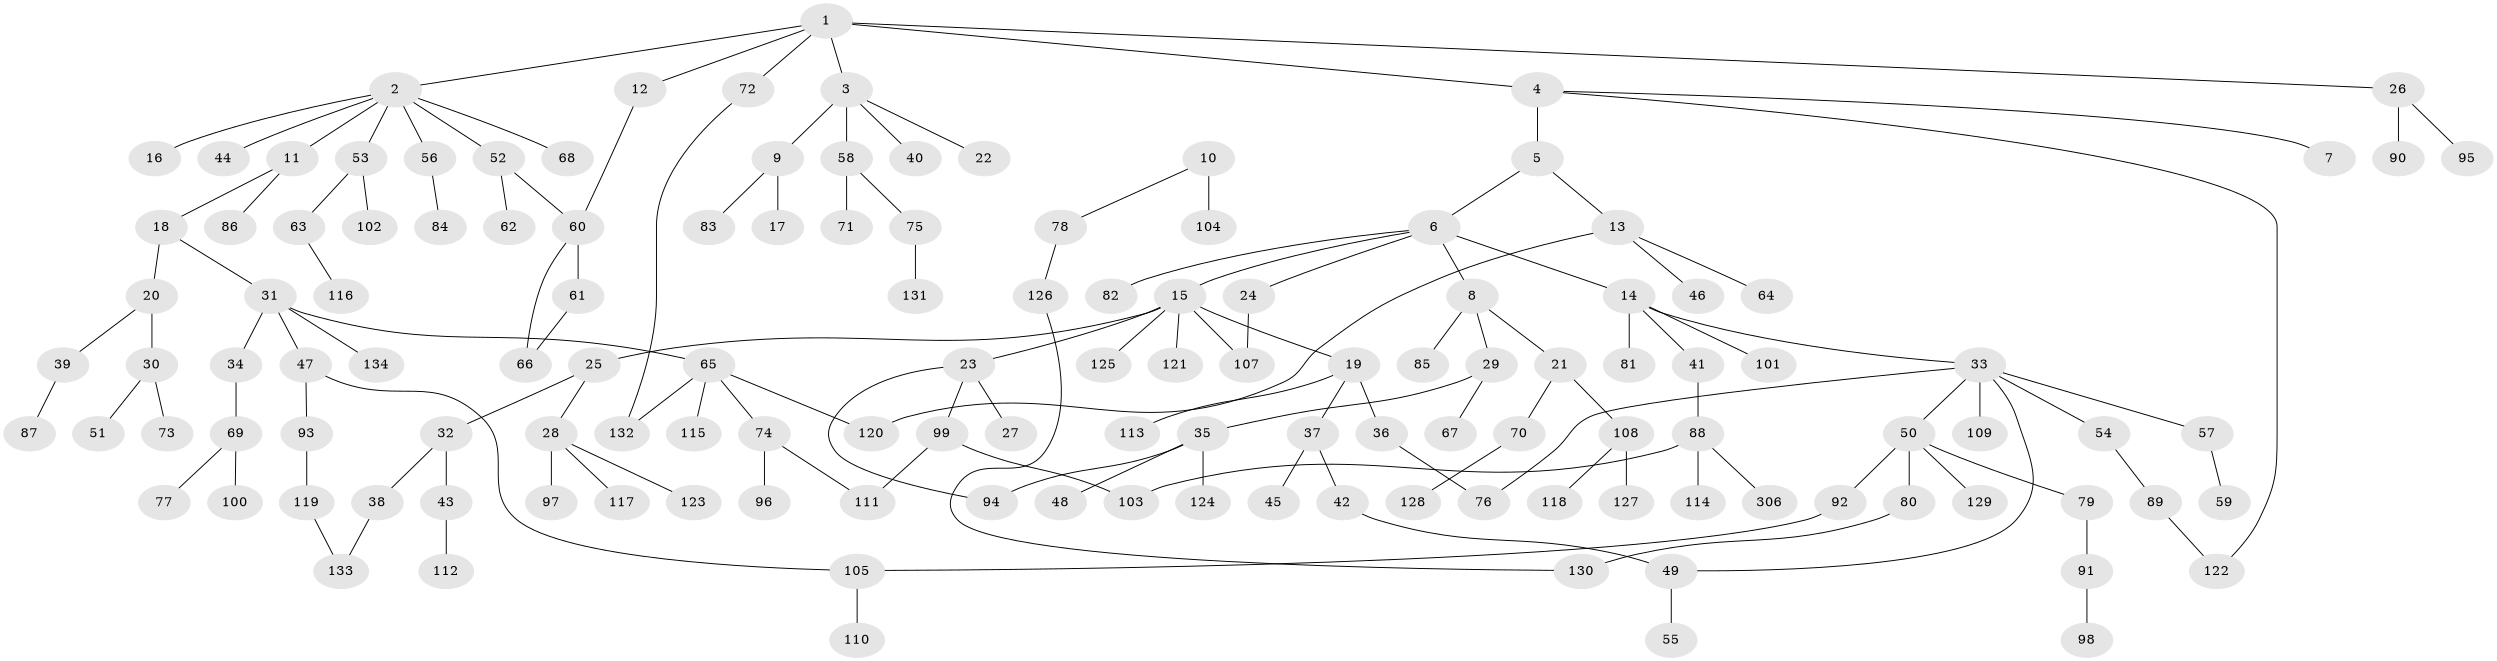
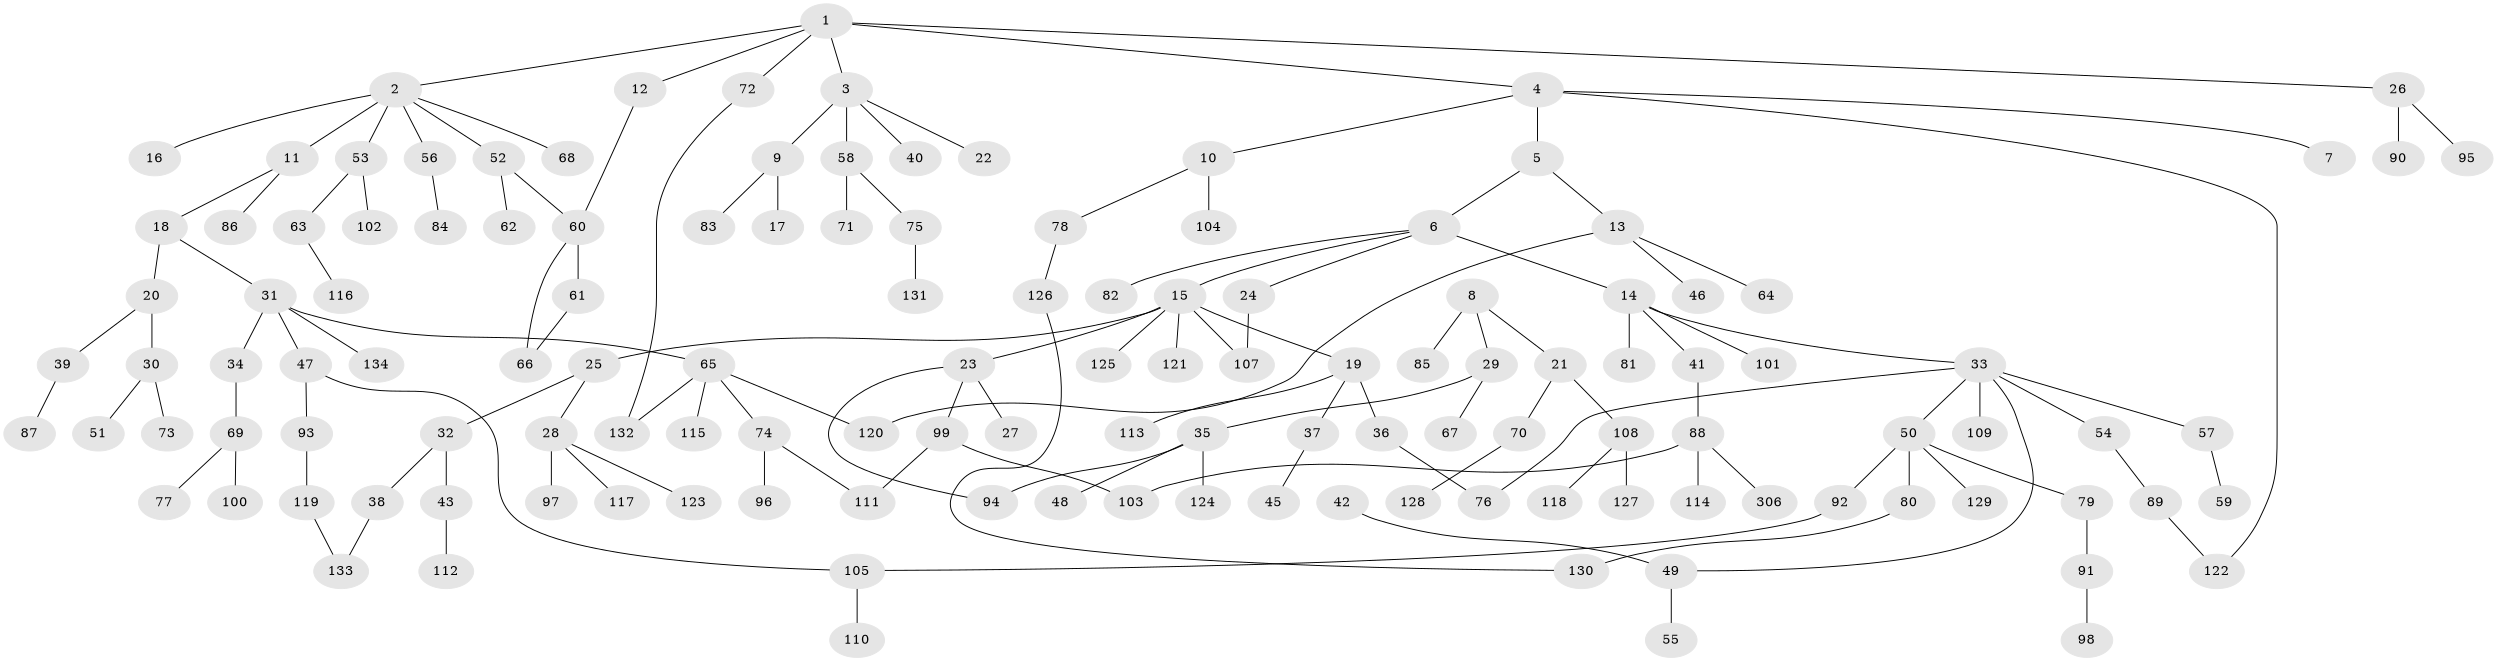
none -> (1373, 124)
(224, 159) -> none
(1453, 262) -> none
(1329, 471) -> none
